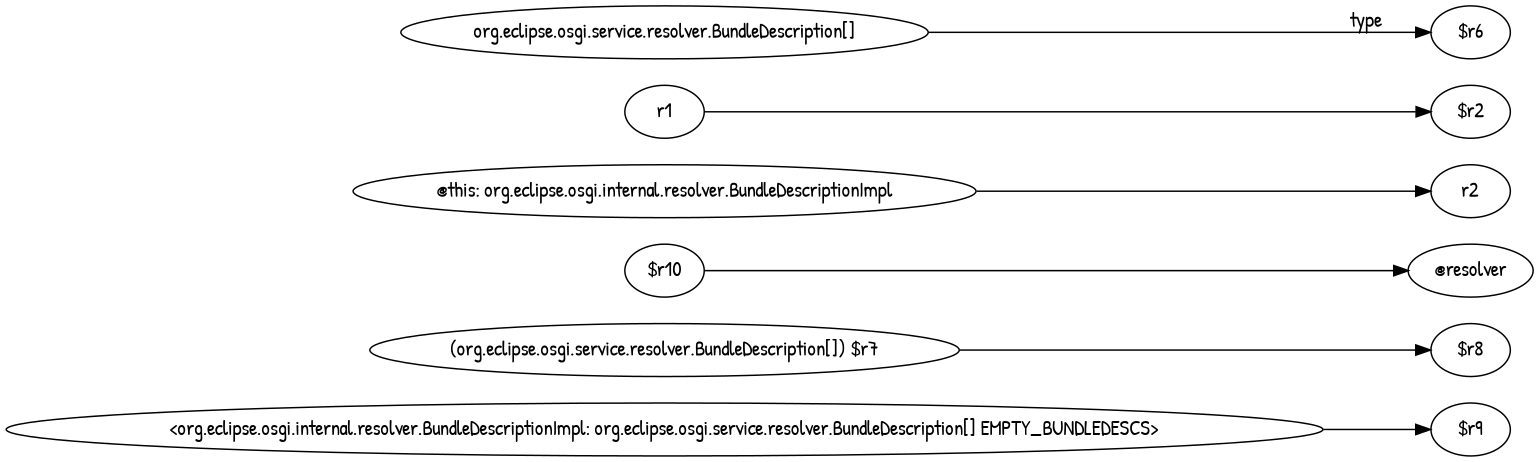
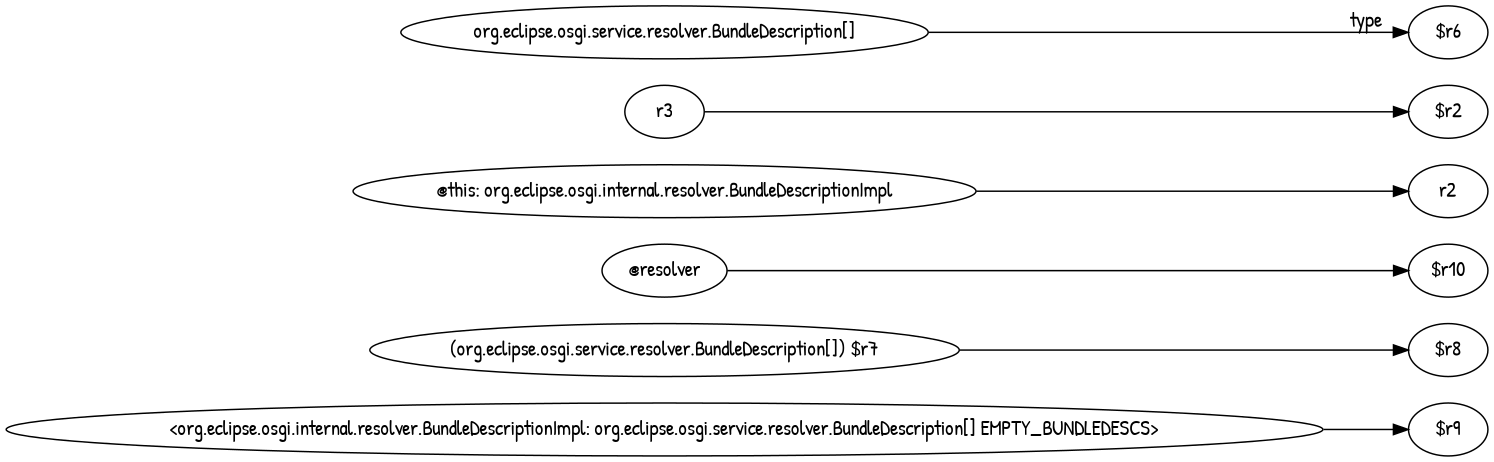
(665, 112) -> (665, 112)
(1049, 271) -> (1060, 271)
